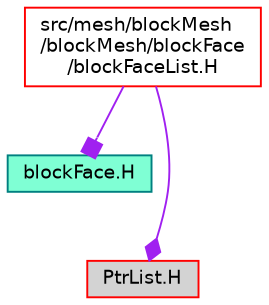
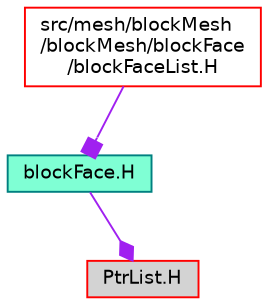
(169, 162) -> (105, 217)
